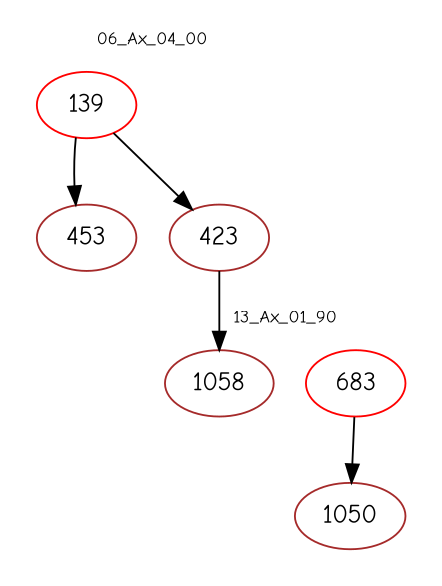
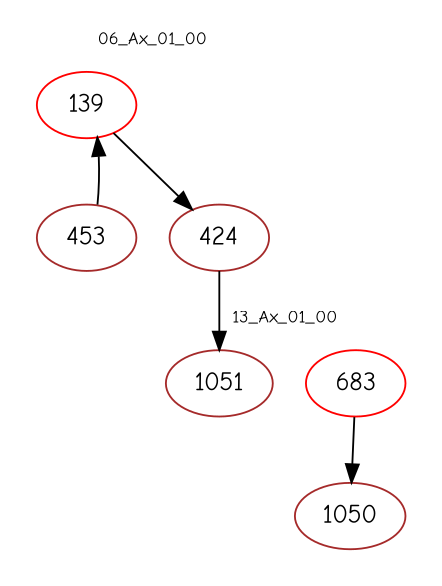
(153, 40) -> (153, 40)
(74, 162) -> (99, 181)
(219, 238) -> (219, 238)
(286, 318) -> (286, 318)
(219, 383) -> (219, 383)
